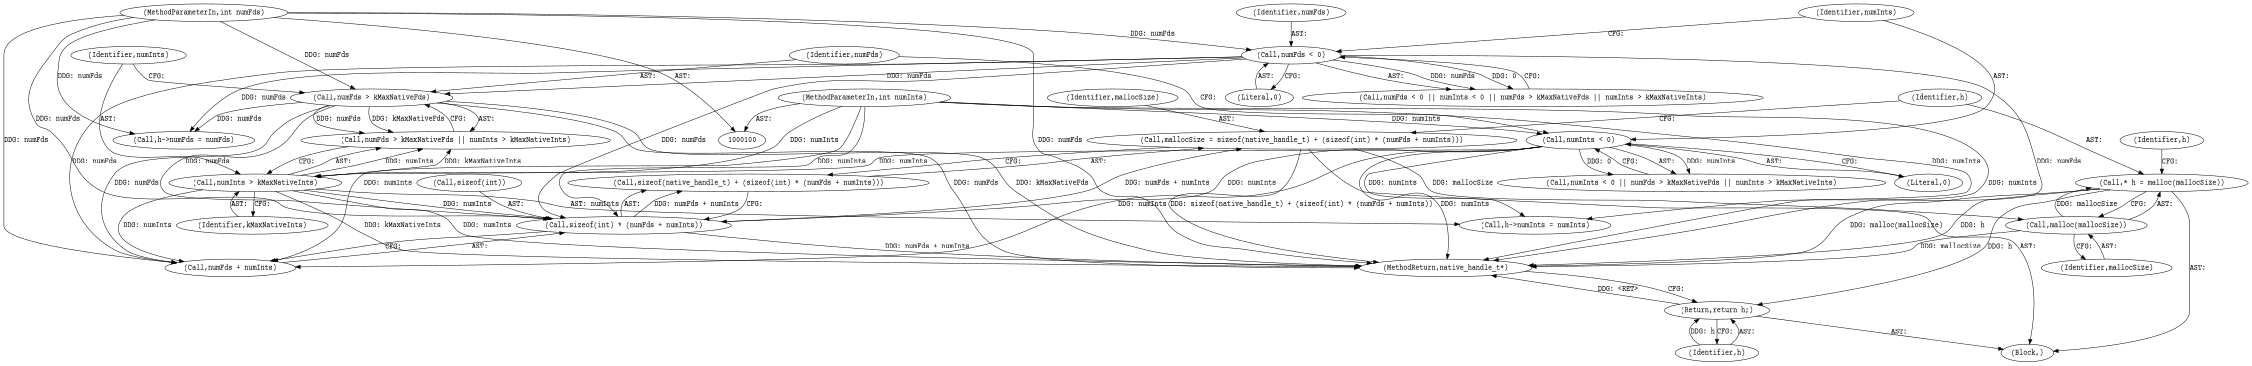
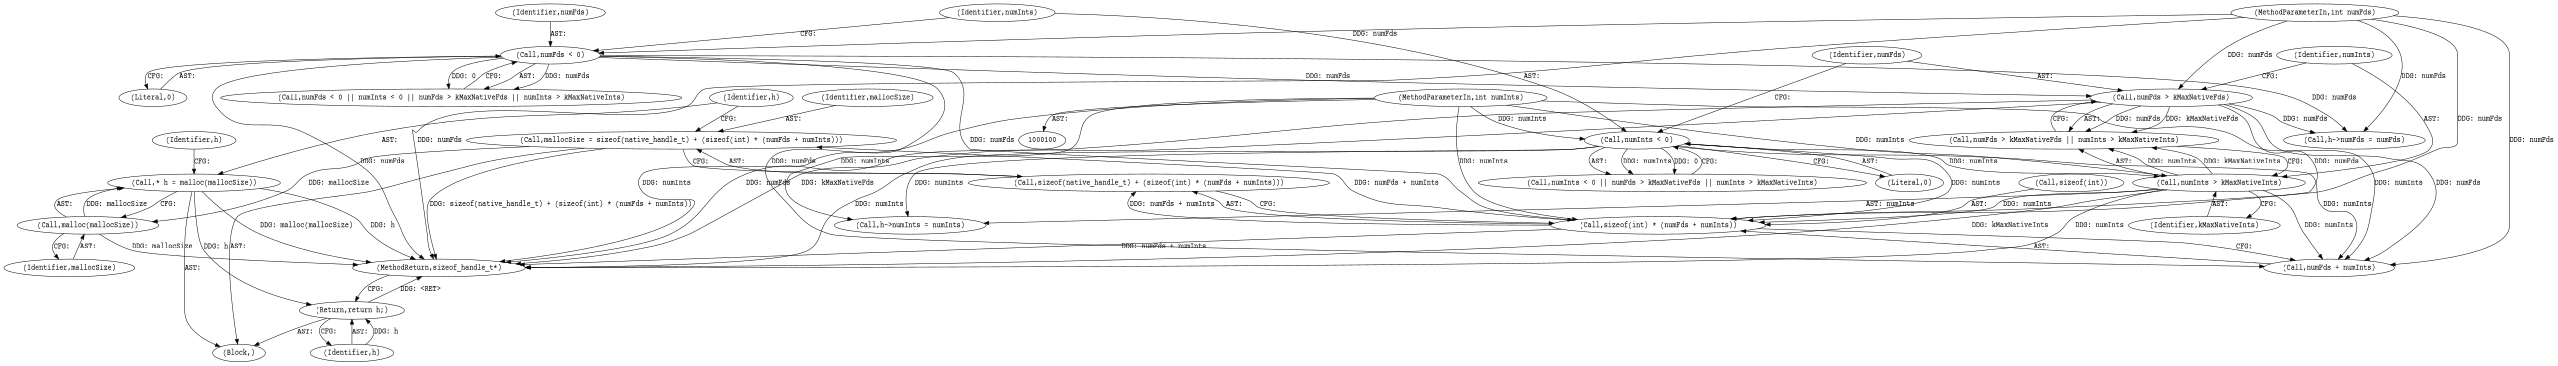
(514, 41) -> none
(1446, 268) -> (439, 268)
